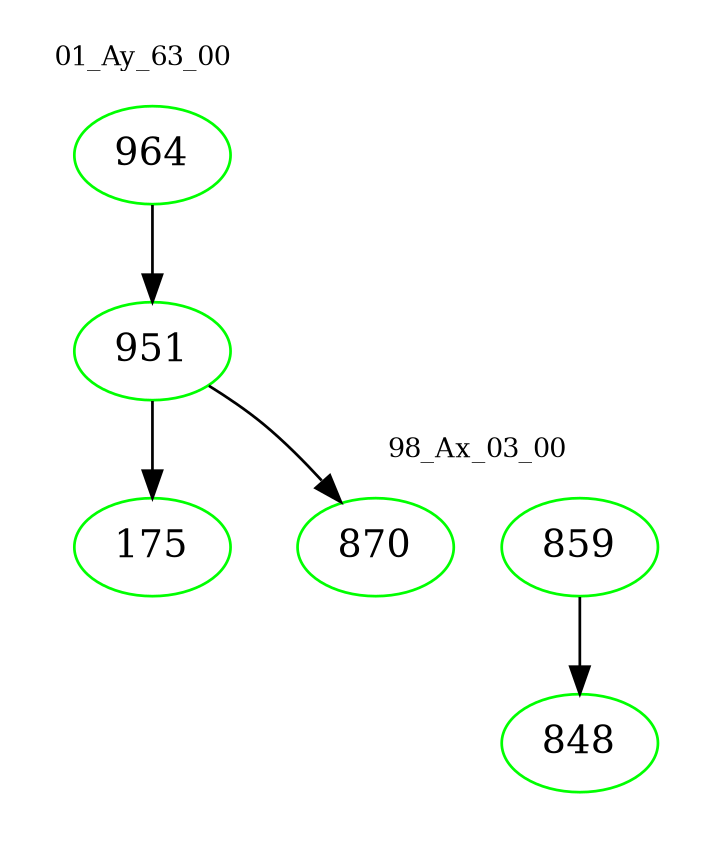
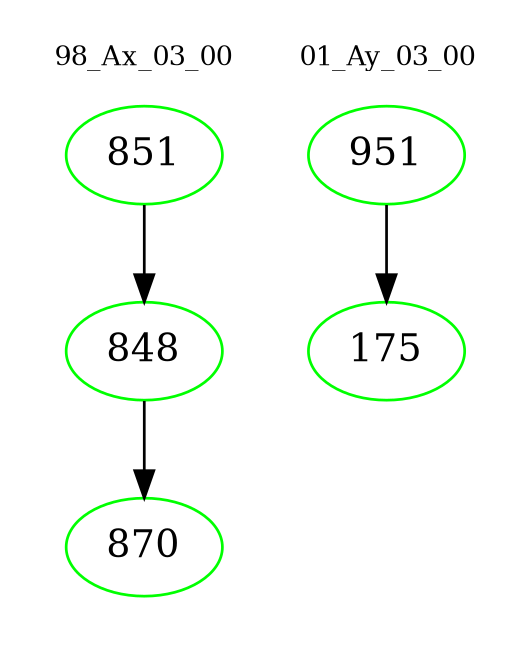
(143, 59) -> (388, 59)
(152, 155) -> none
(293, 451) -> (144, 436)
(580, 547) -> (144, 155)
